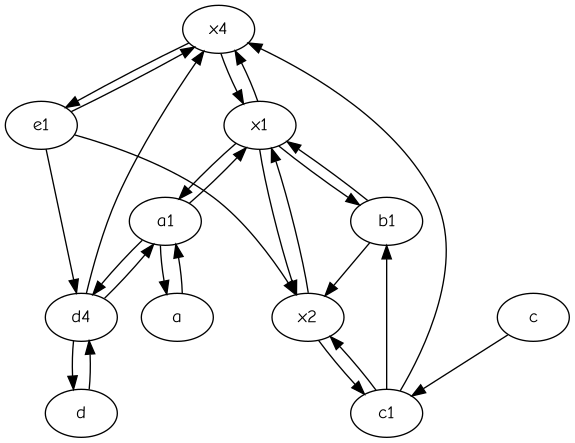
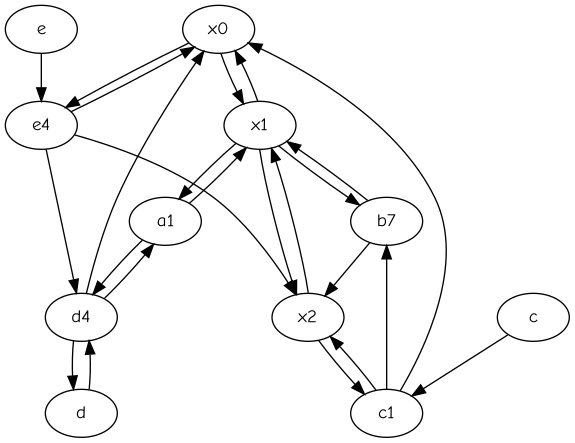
none -> (41, 29)
(219, 29) -> (219, 29)
(41, 125) -> (41, 125)
(387, 221) -> (387, 221)
(177, 317) -> none
